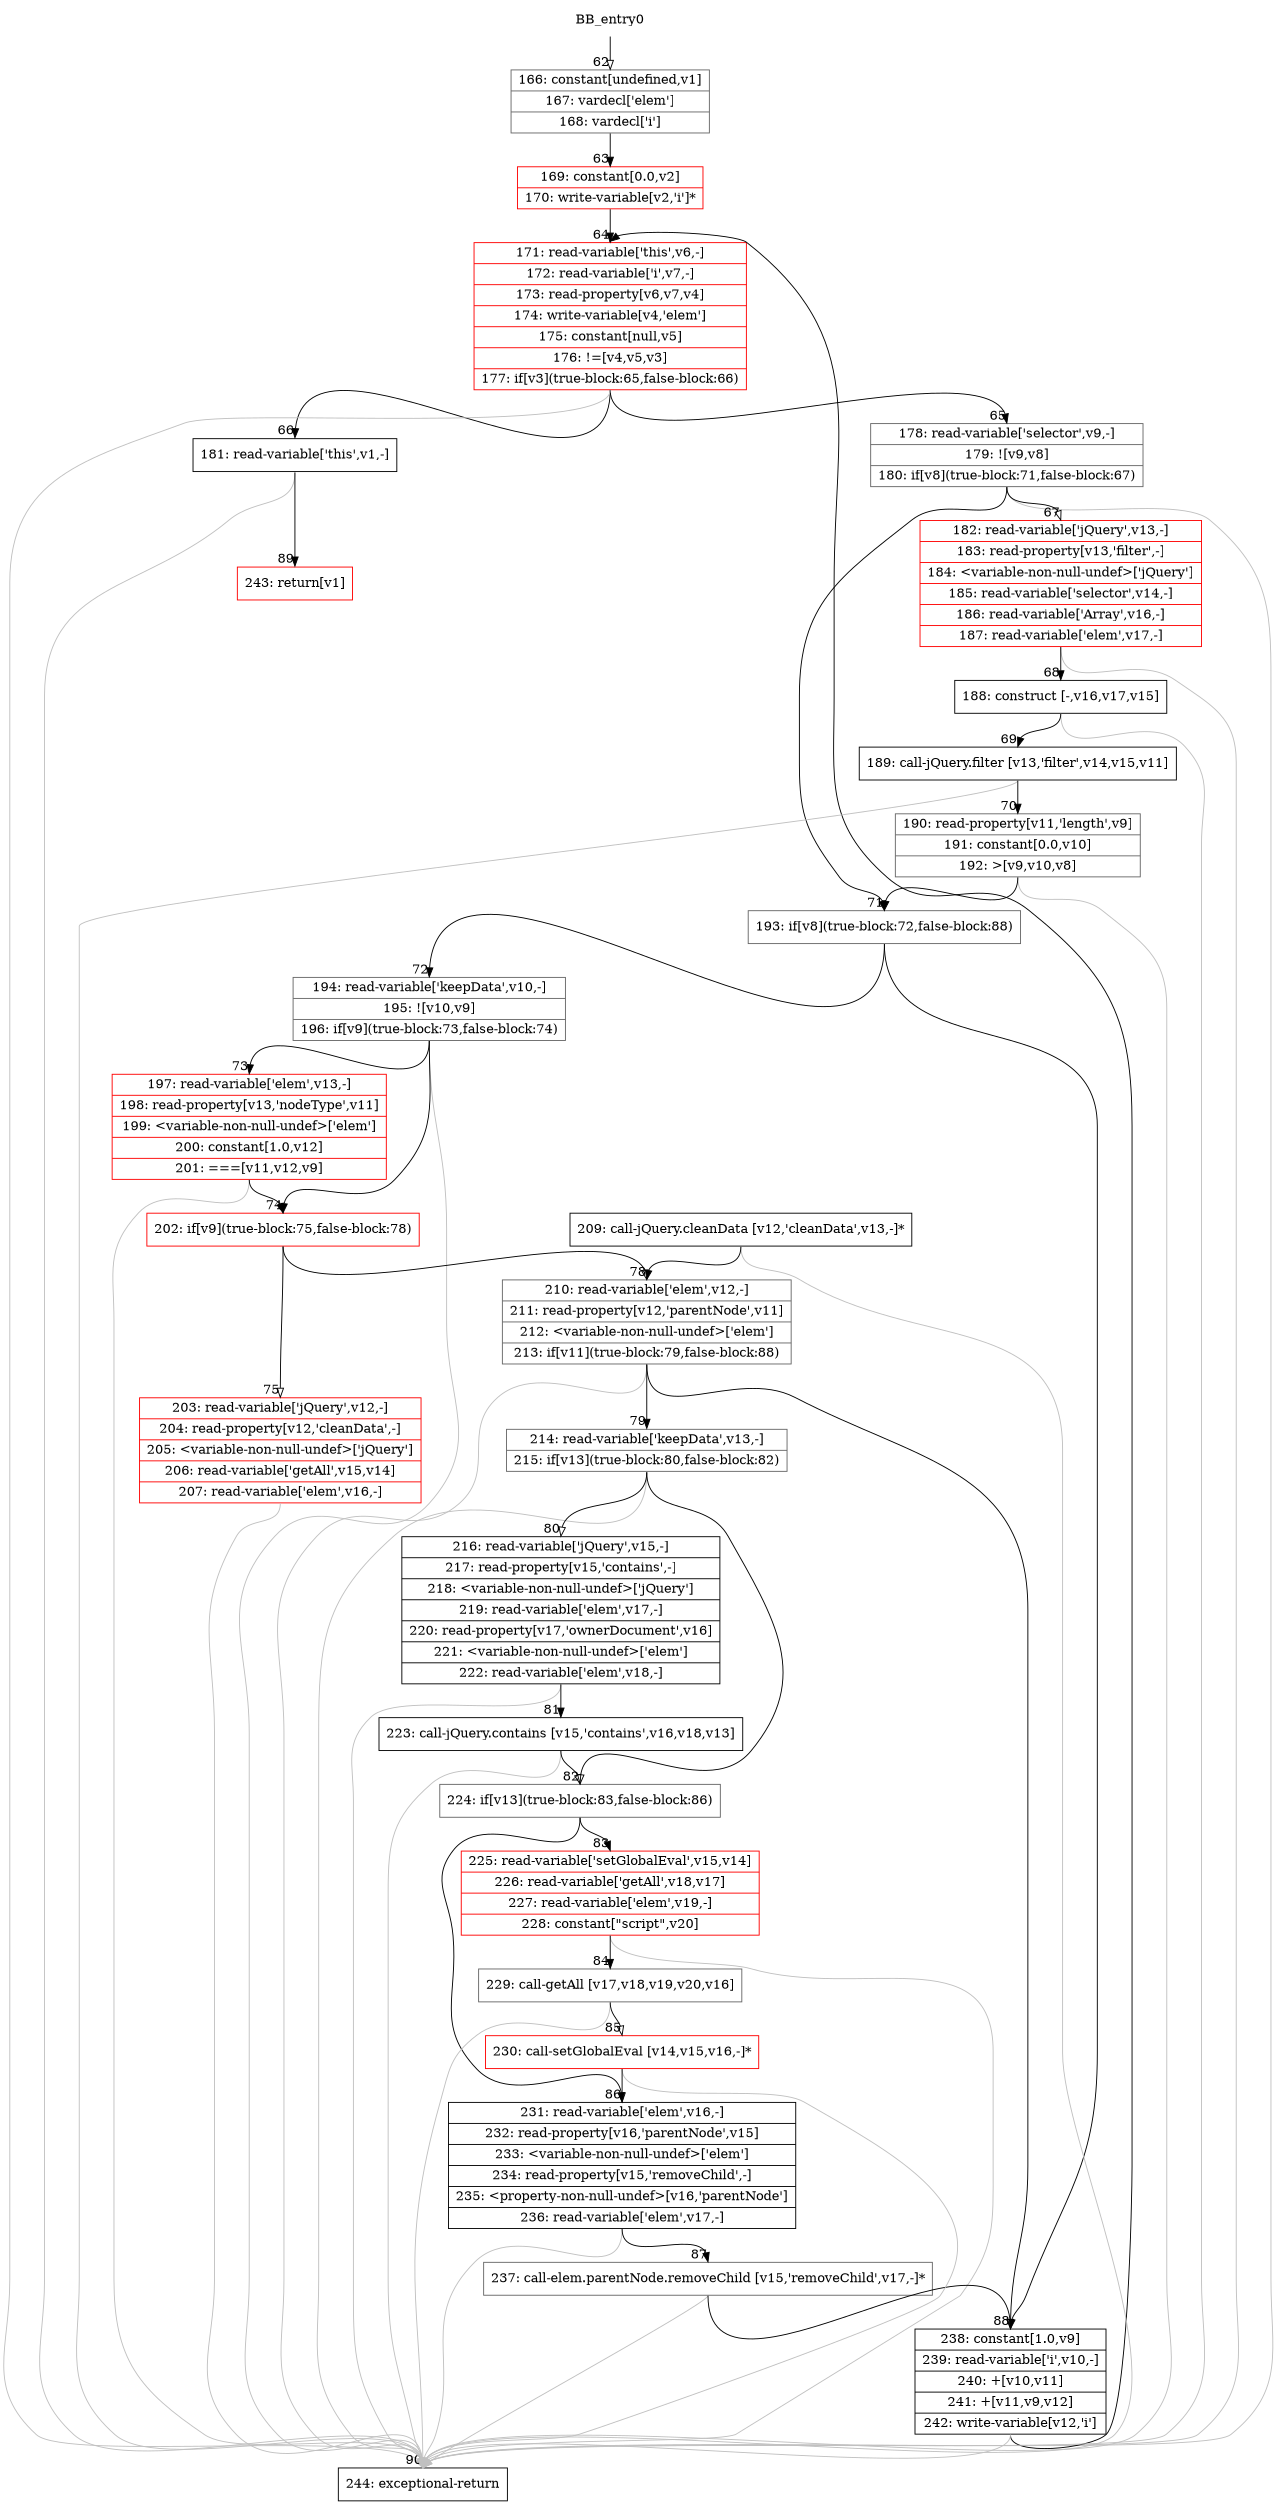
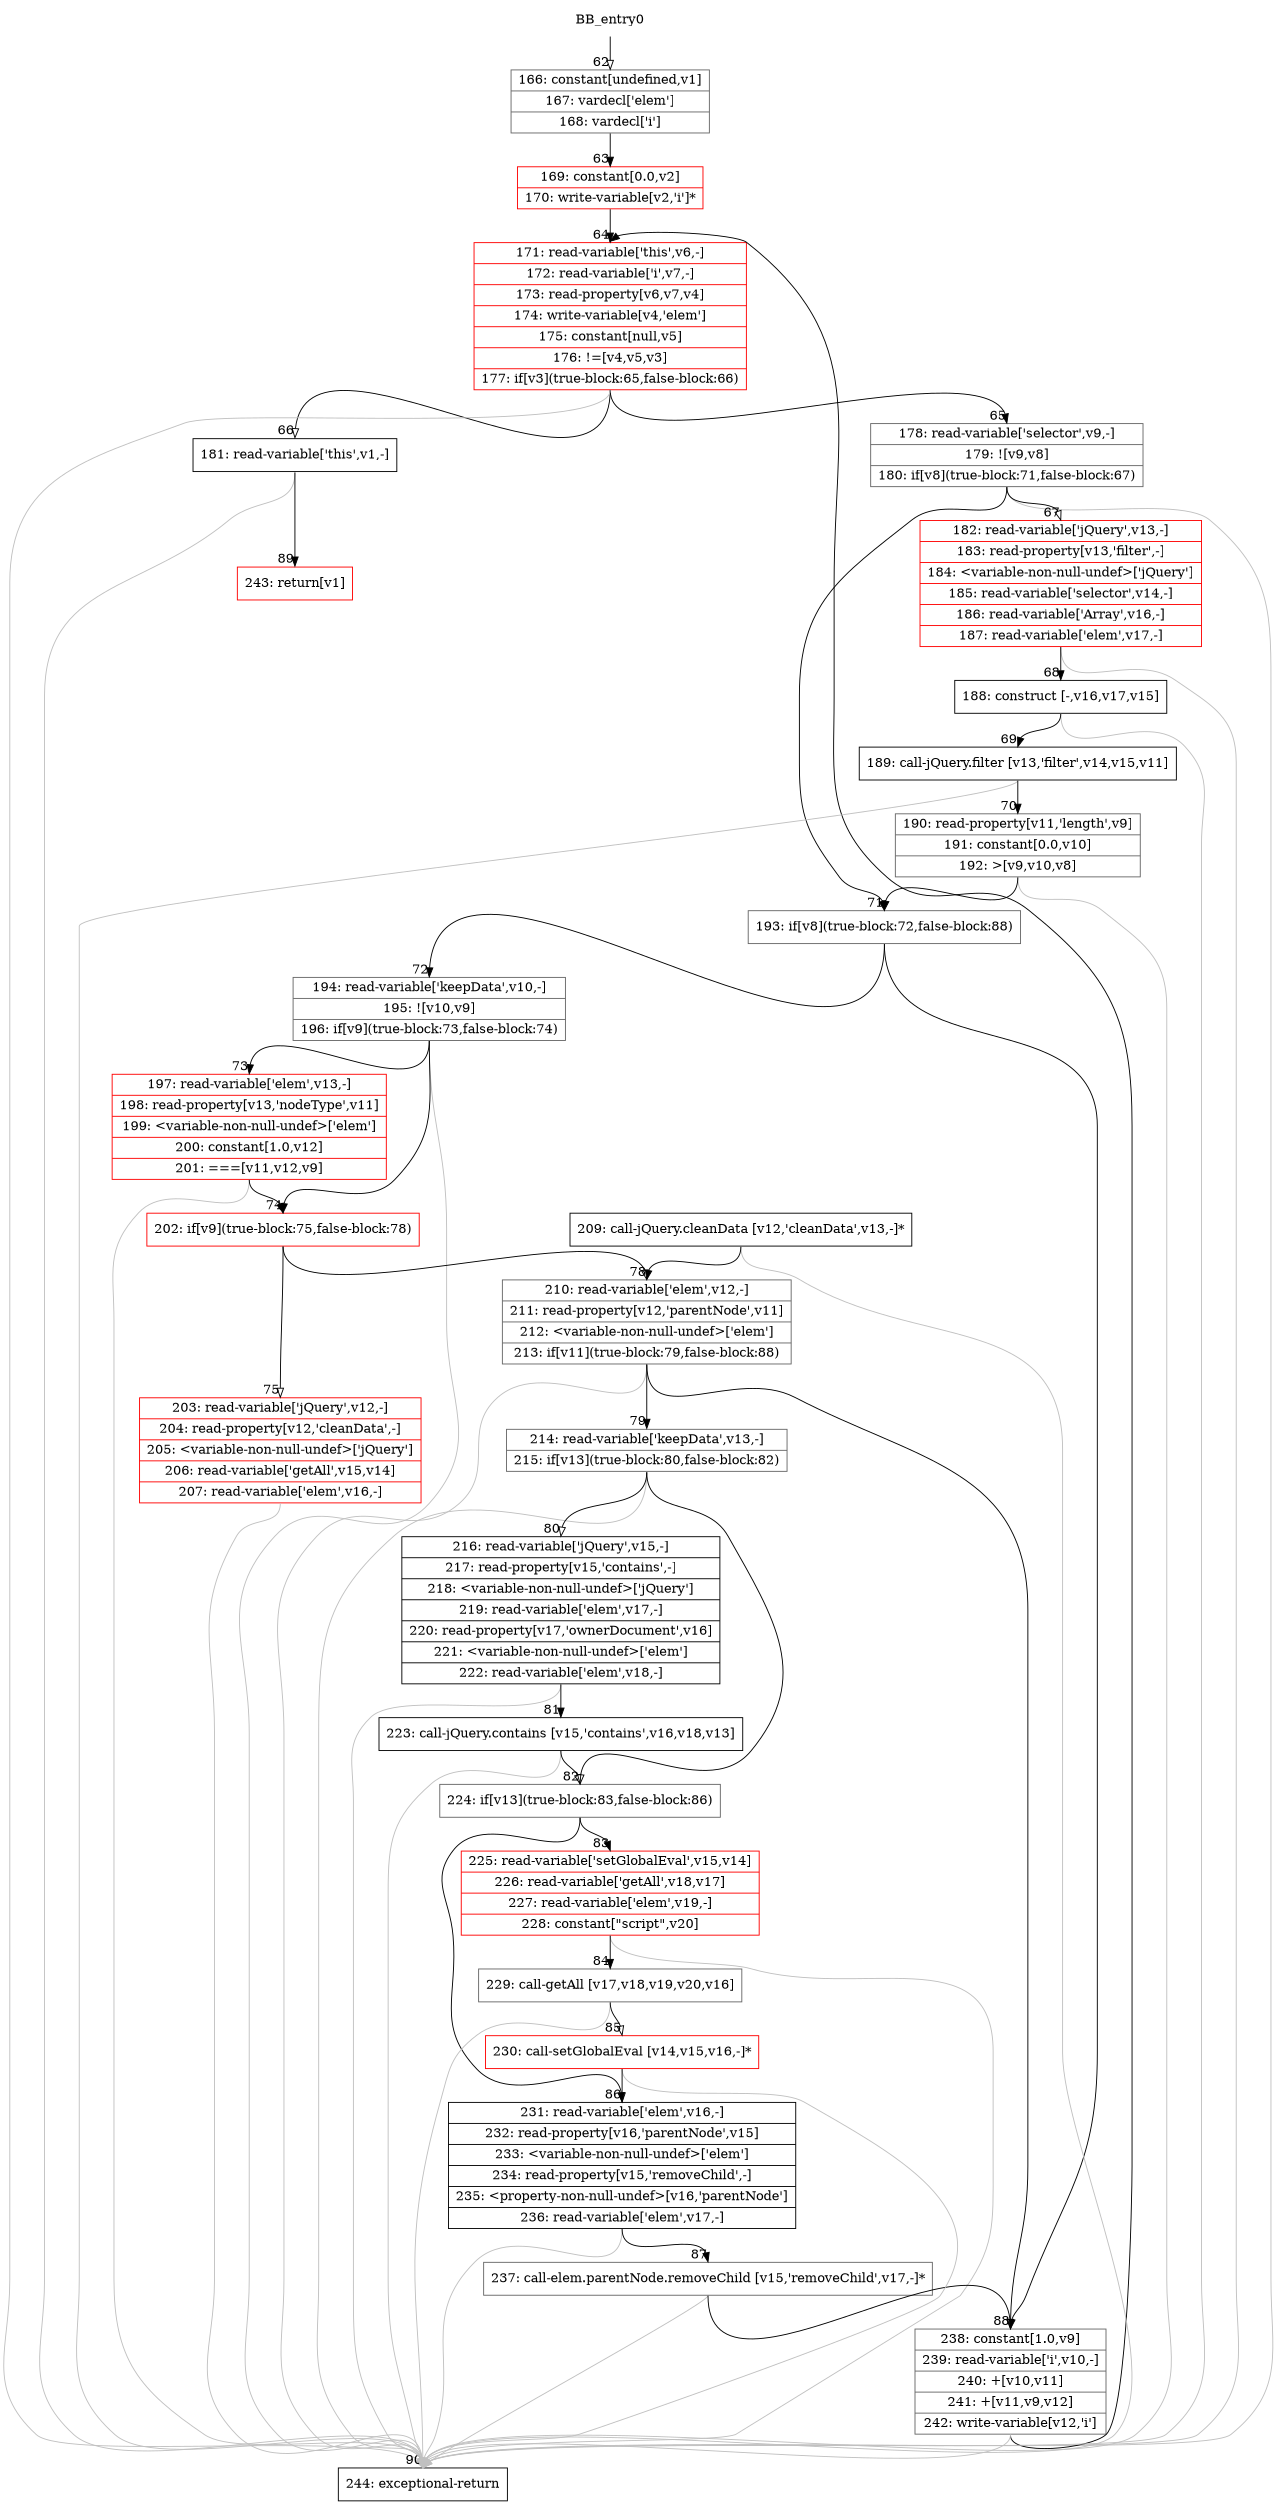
(439, 410) -> (439, 410)
(1010, 2382) -> (1010, 2382)
